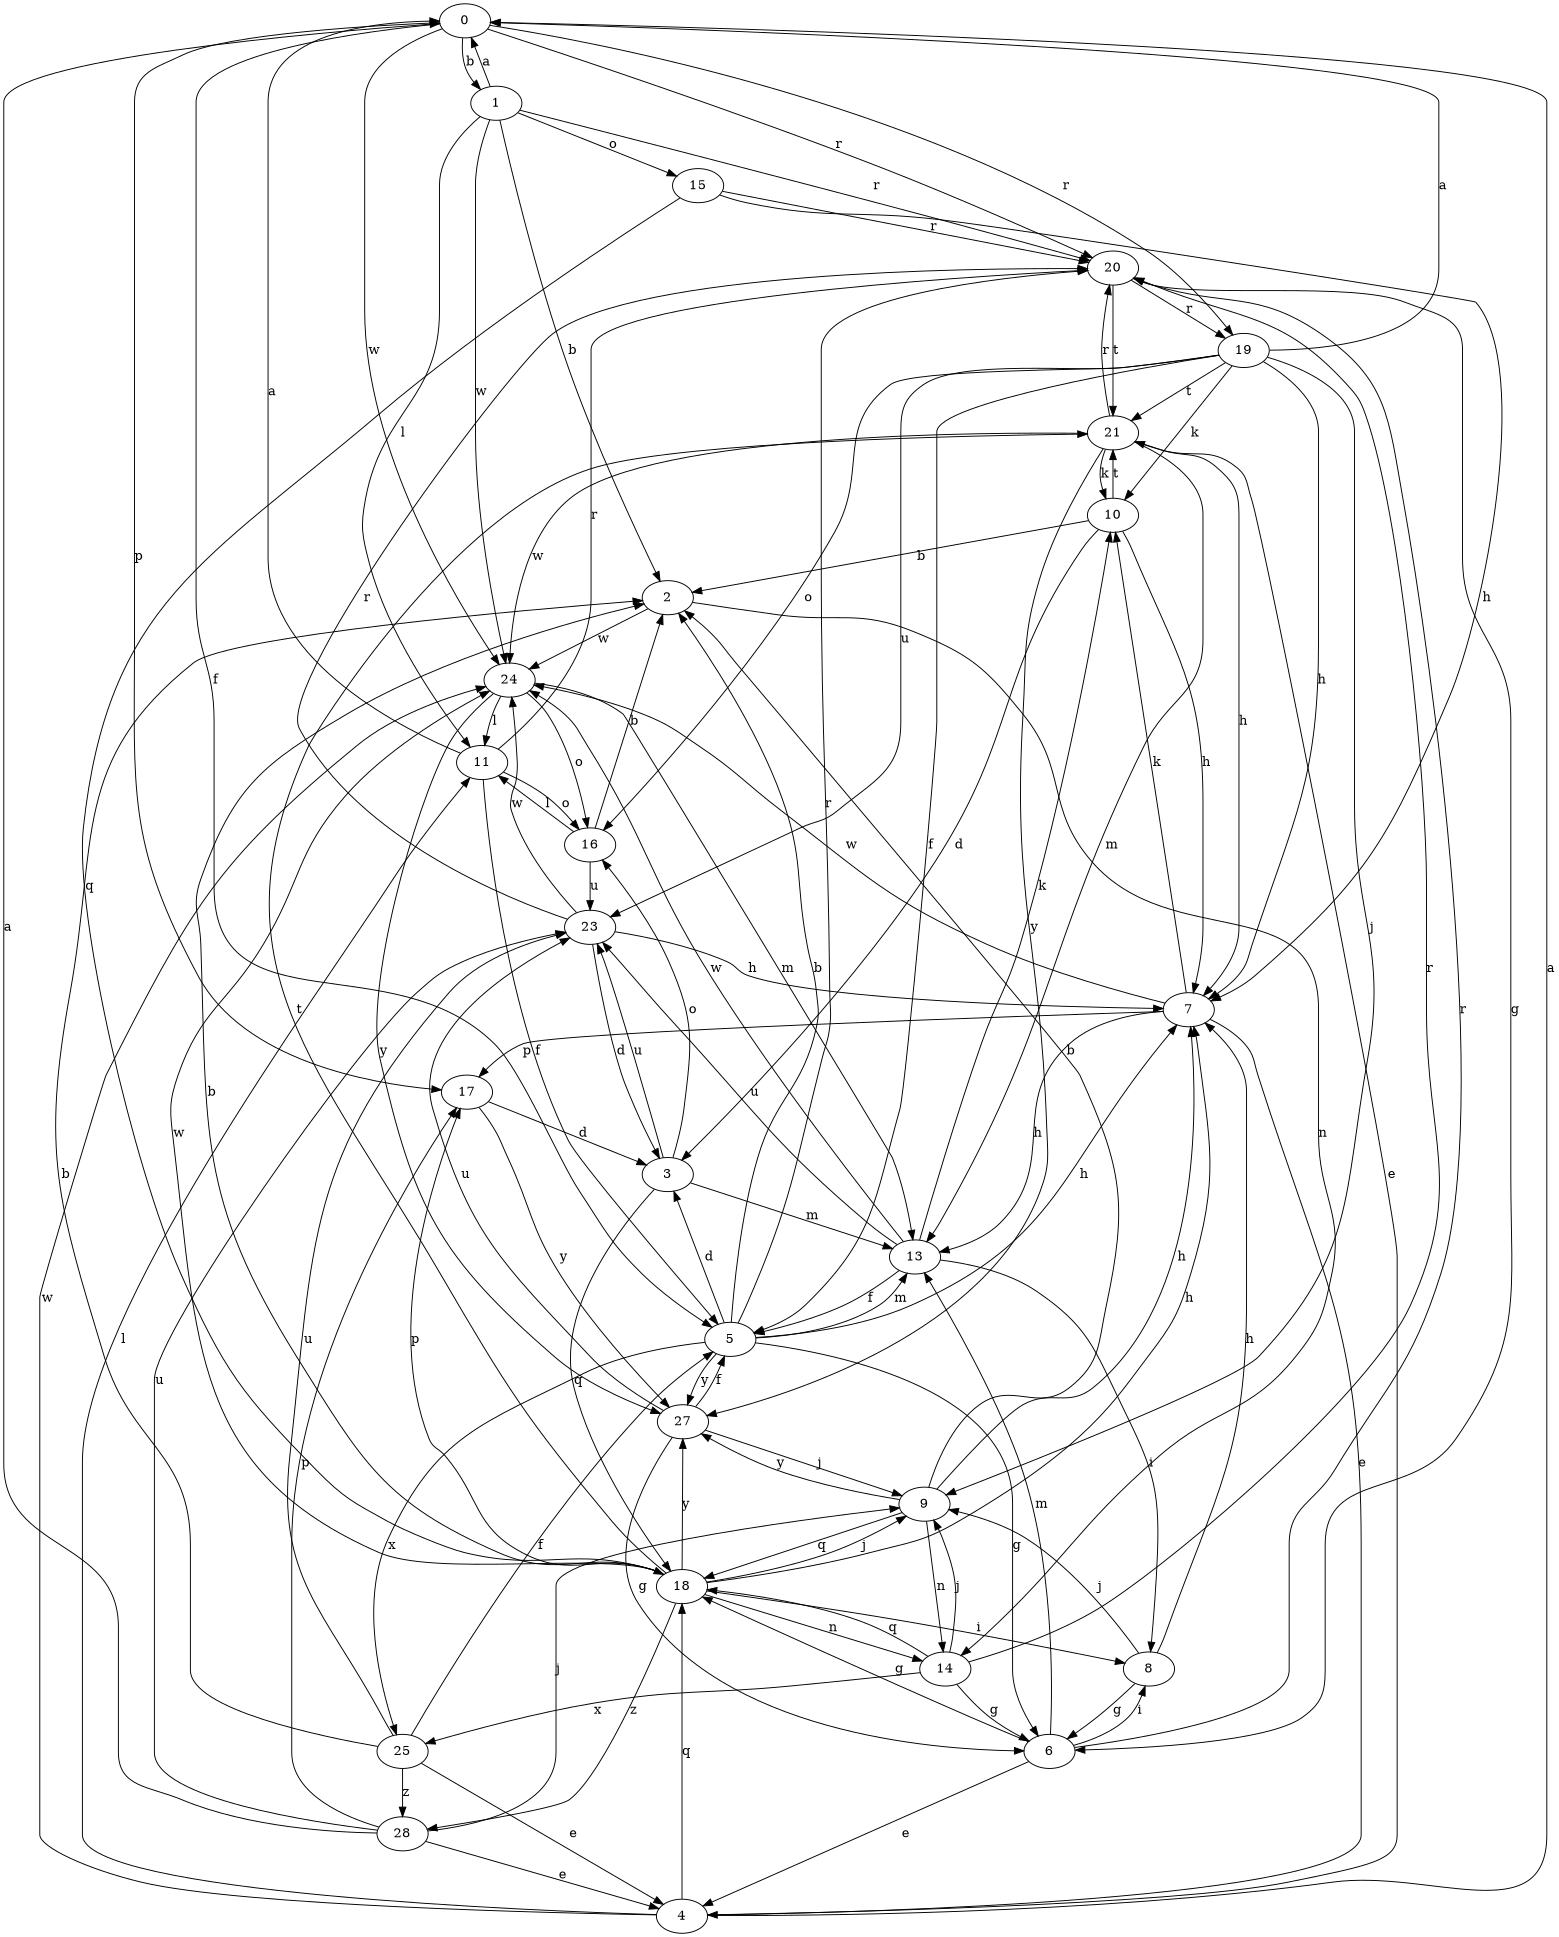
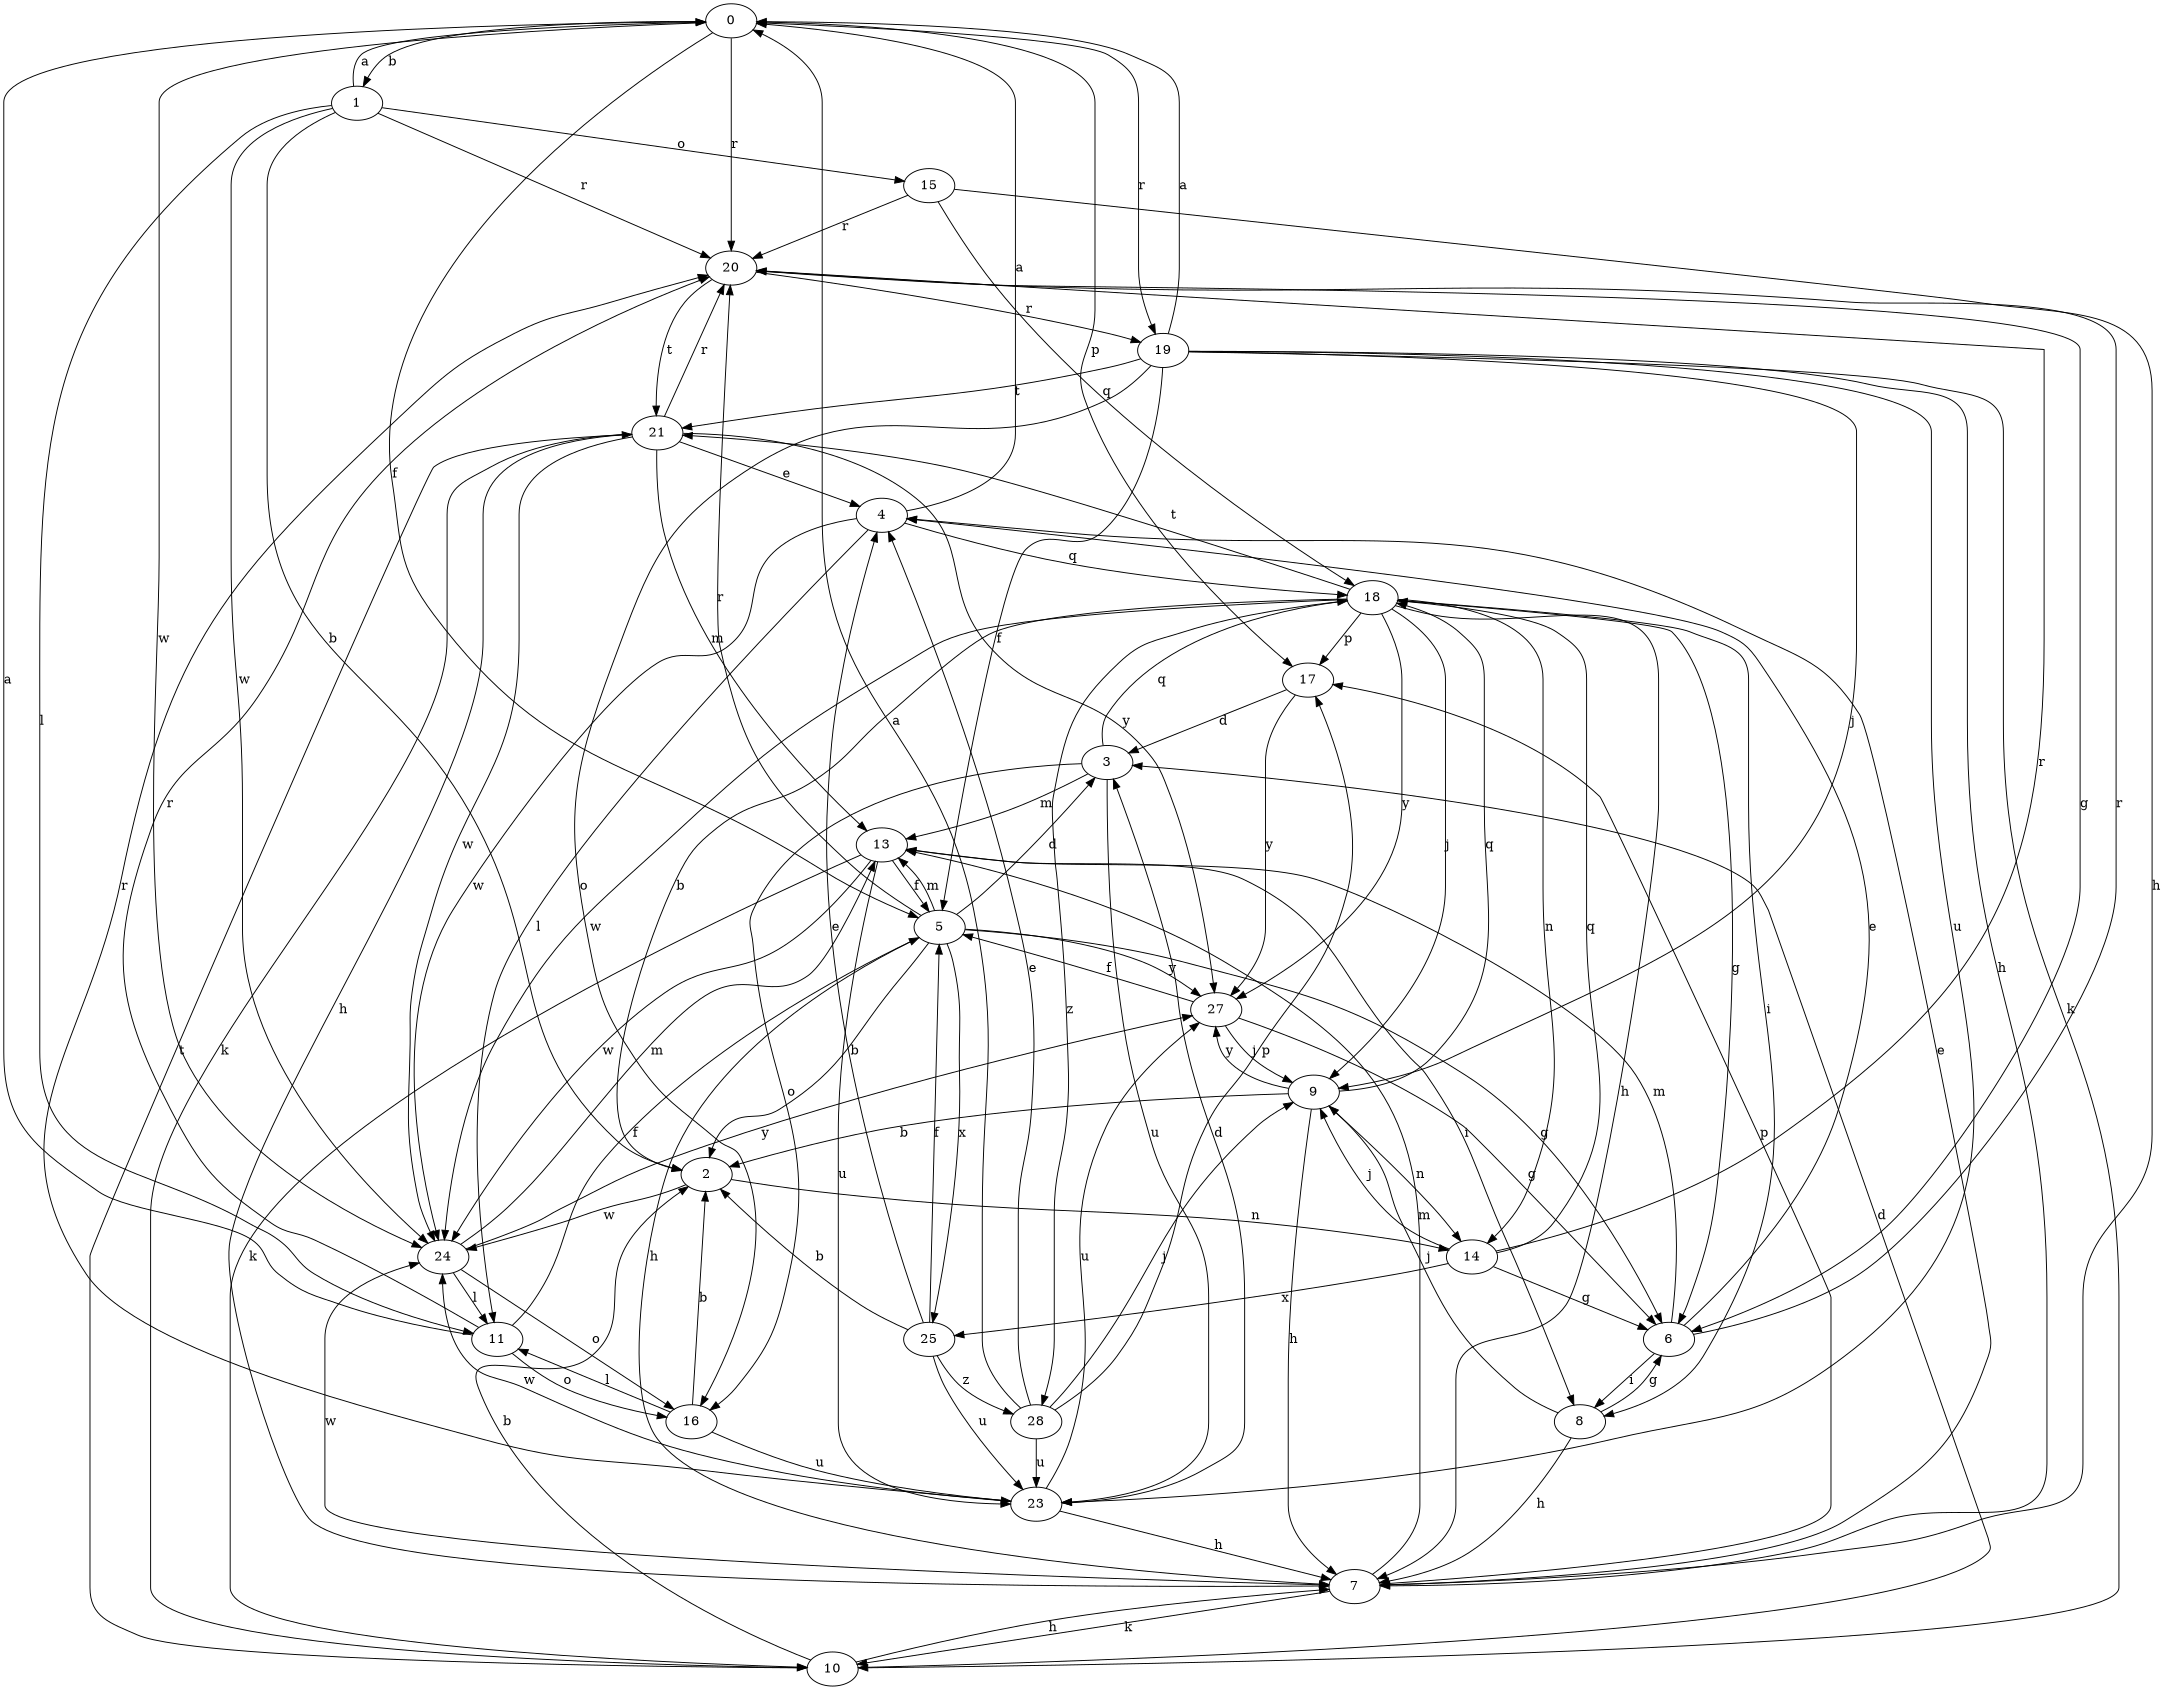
(1038, 1133) -> (1425, 1216)
(460, 1186) -> (1080, 1244)
(1397, 1448) -> (765, 472)
(861, 1669) -> (1728, 833)
